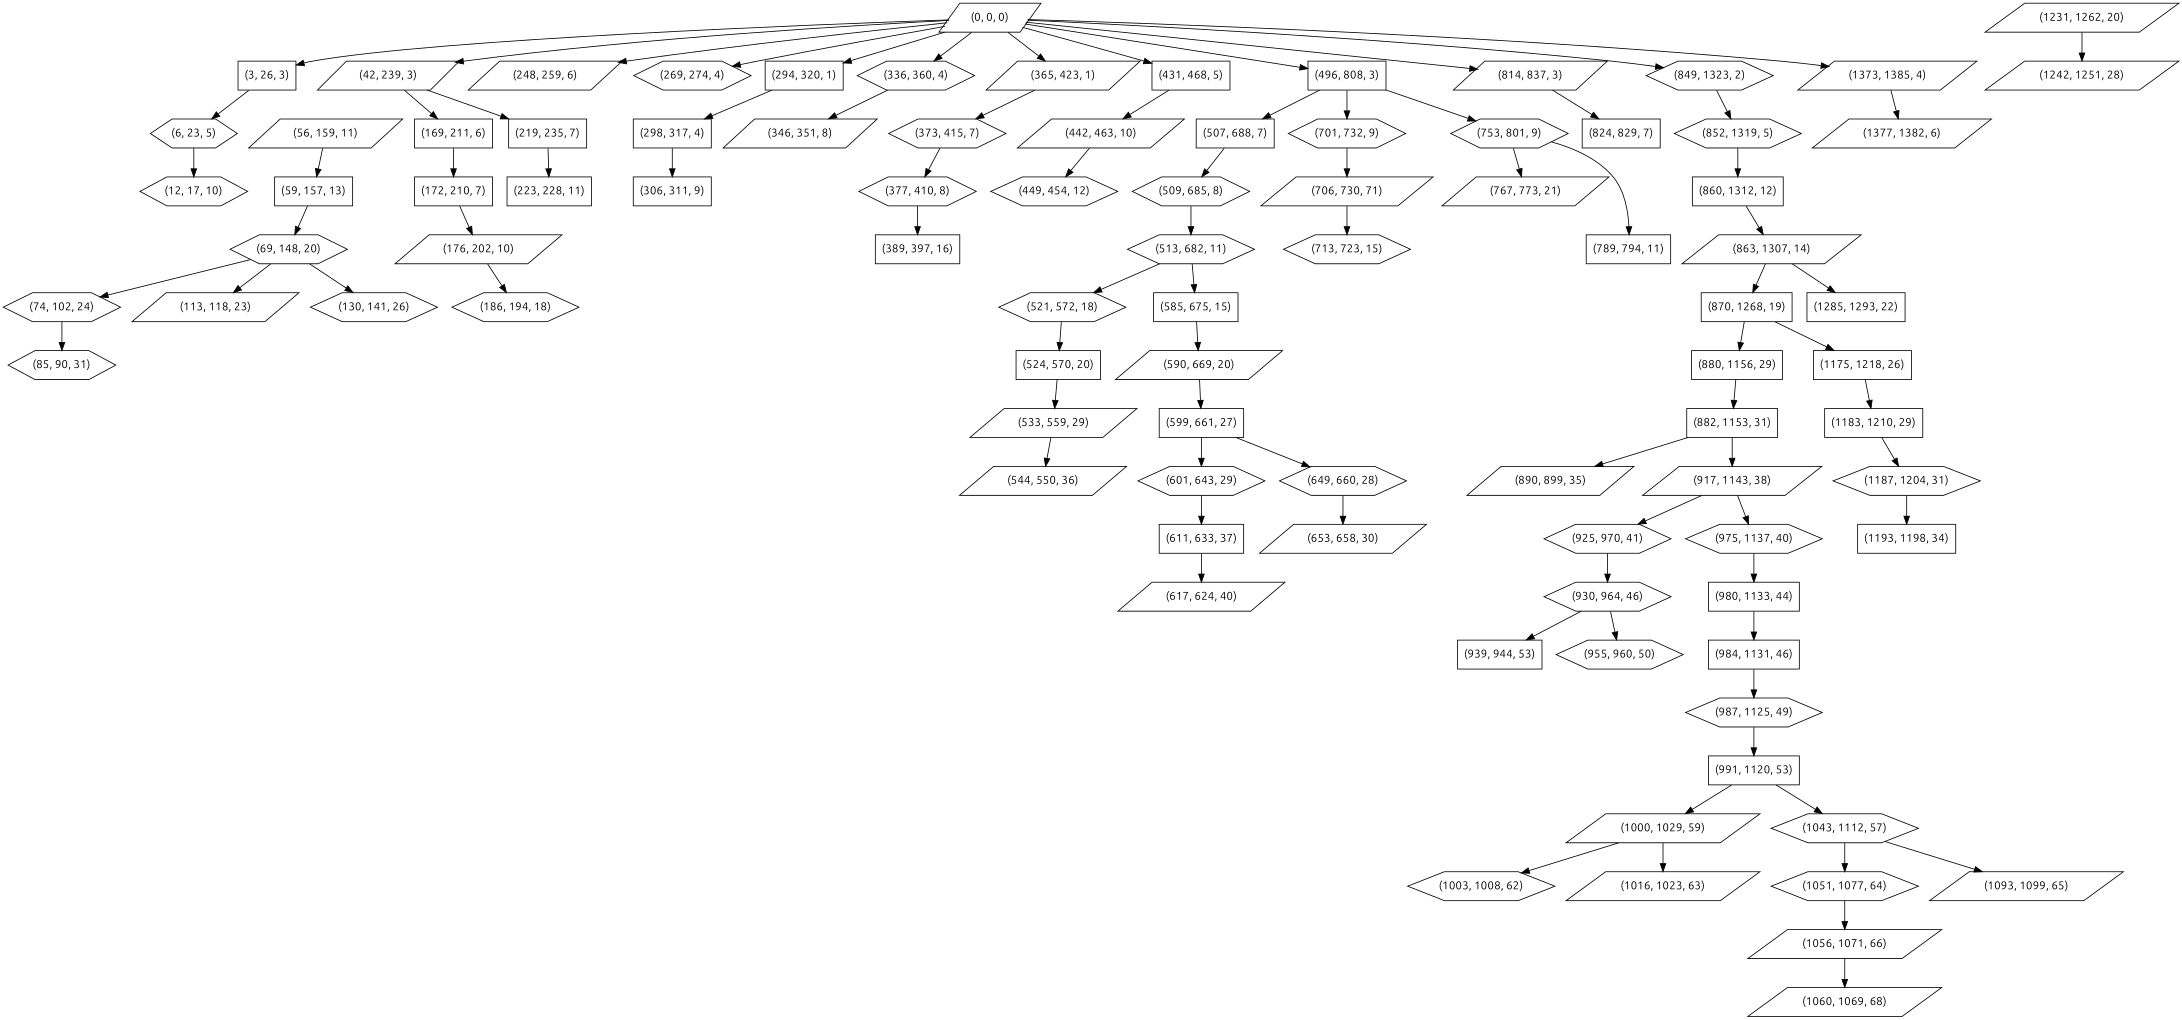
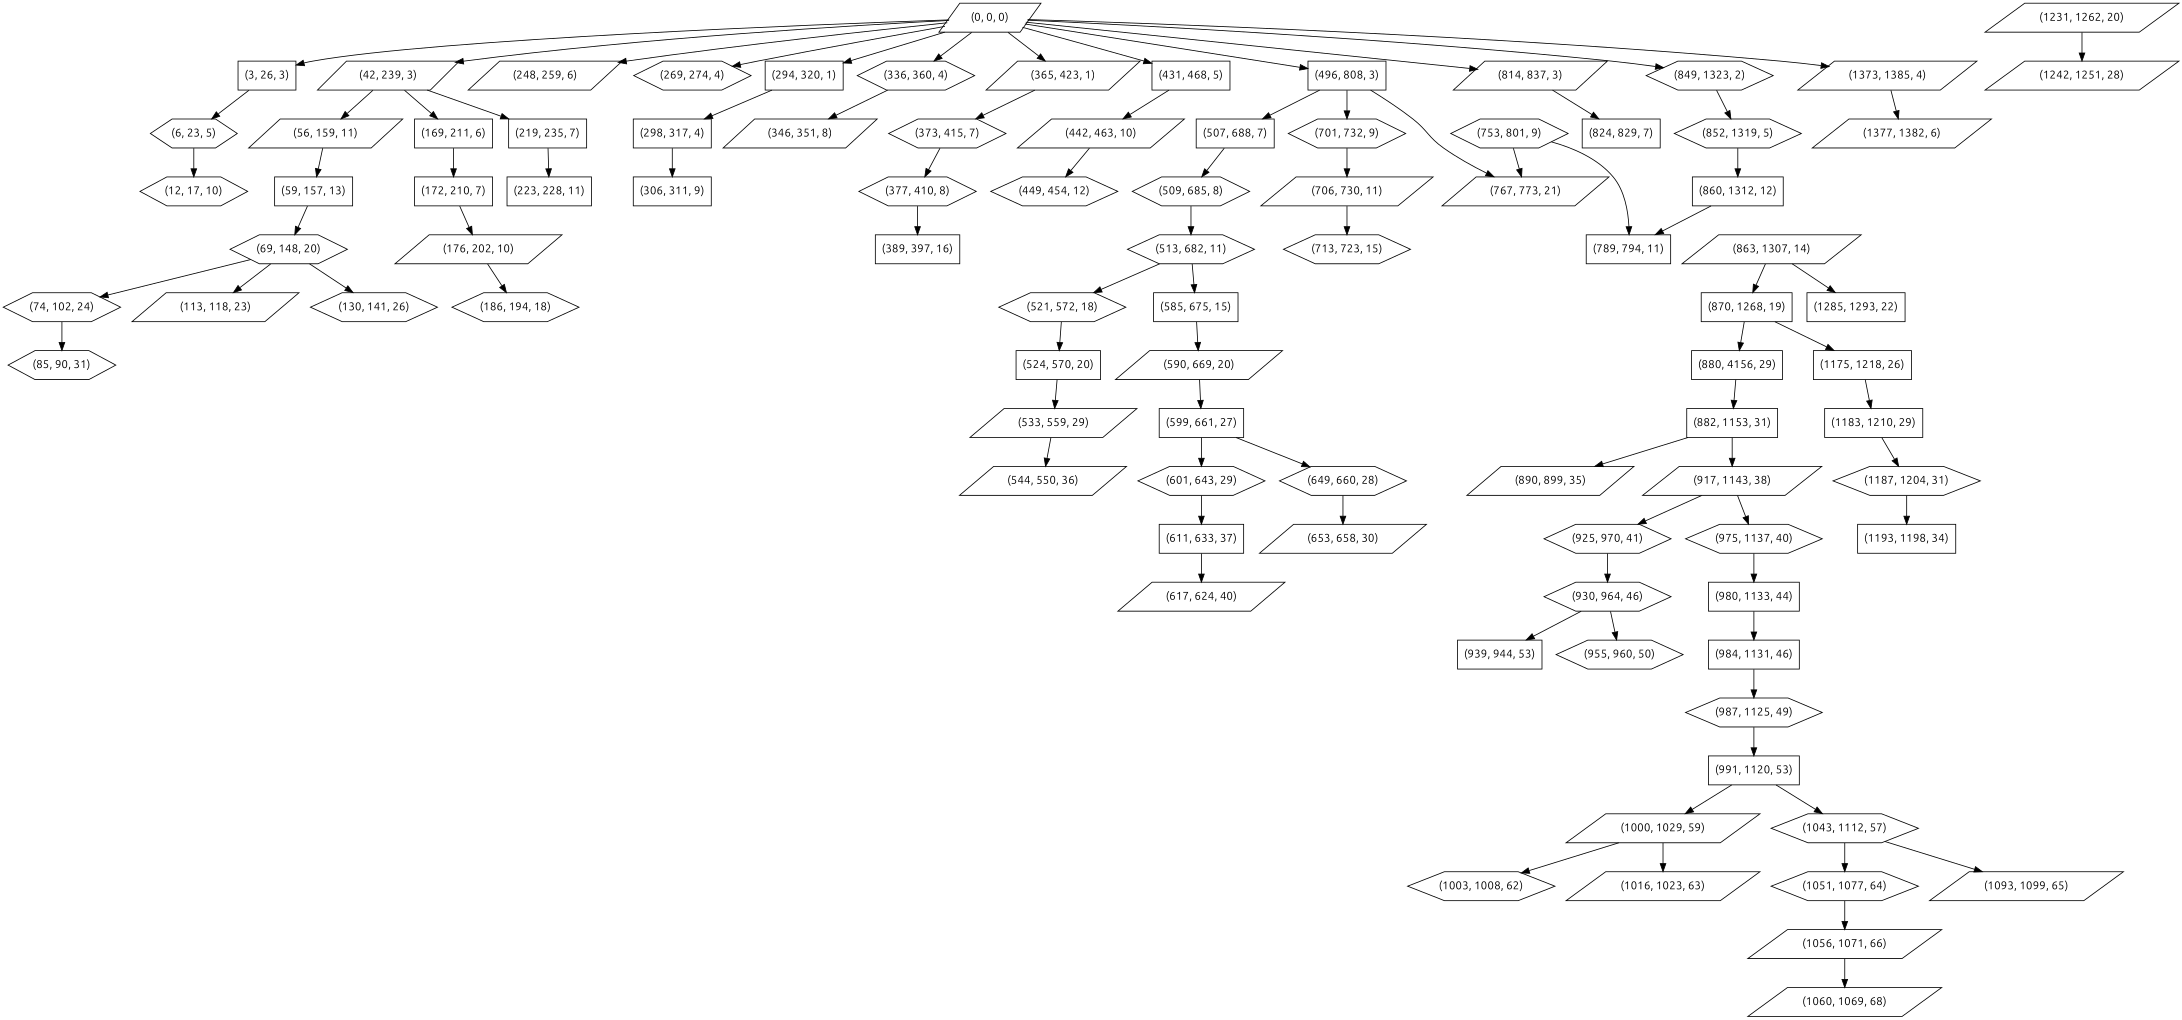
none -> (360, 102)
(1427, 104) -> (1427, 133)
(1347, 191) -> (1347, 191)
(1753, 217) -> (1687, 218)
(1737, 365) -> (1737, 365)
